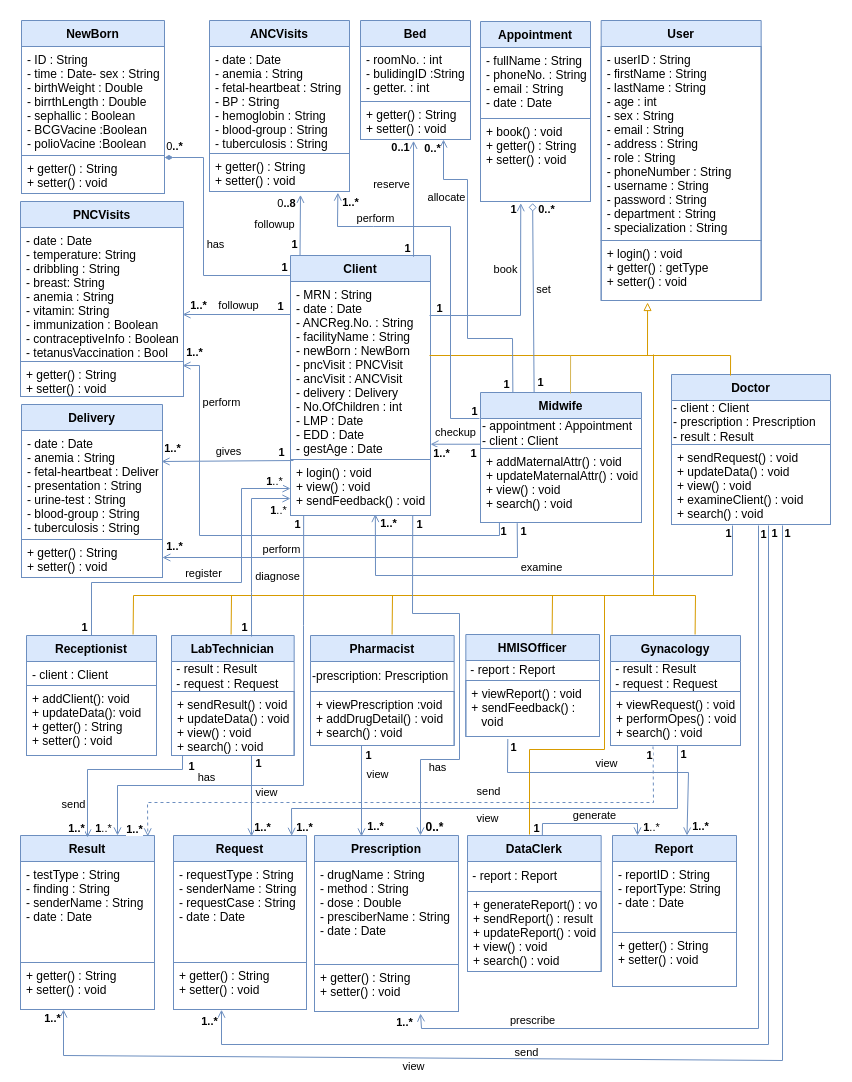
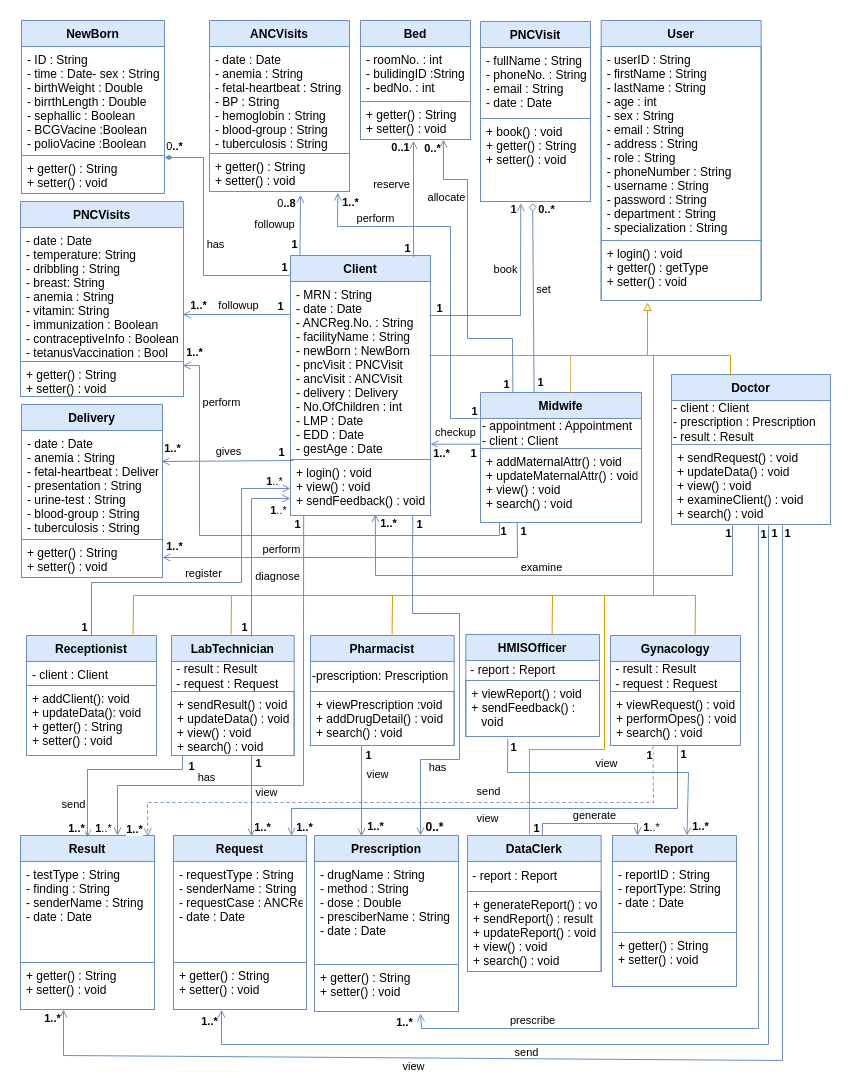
(535, 35) -> (535, 35)
(407, 60) -> (407, 60)
(245, 875) -> (245, 875)
